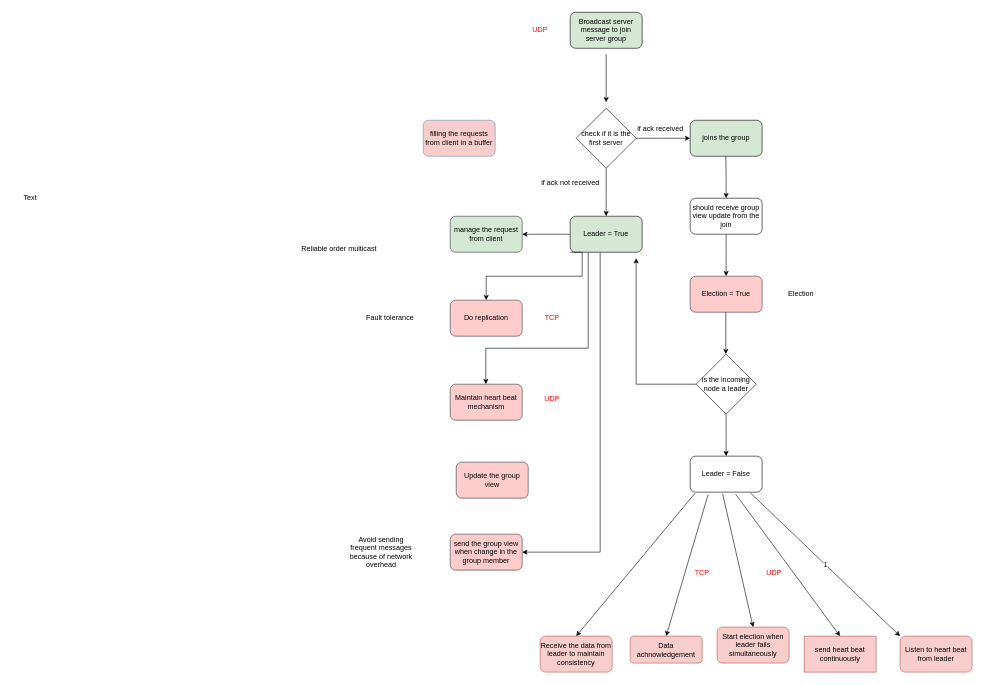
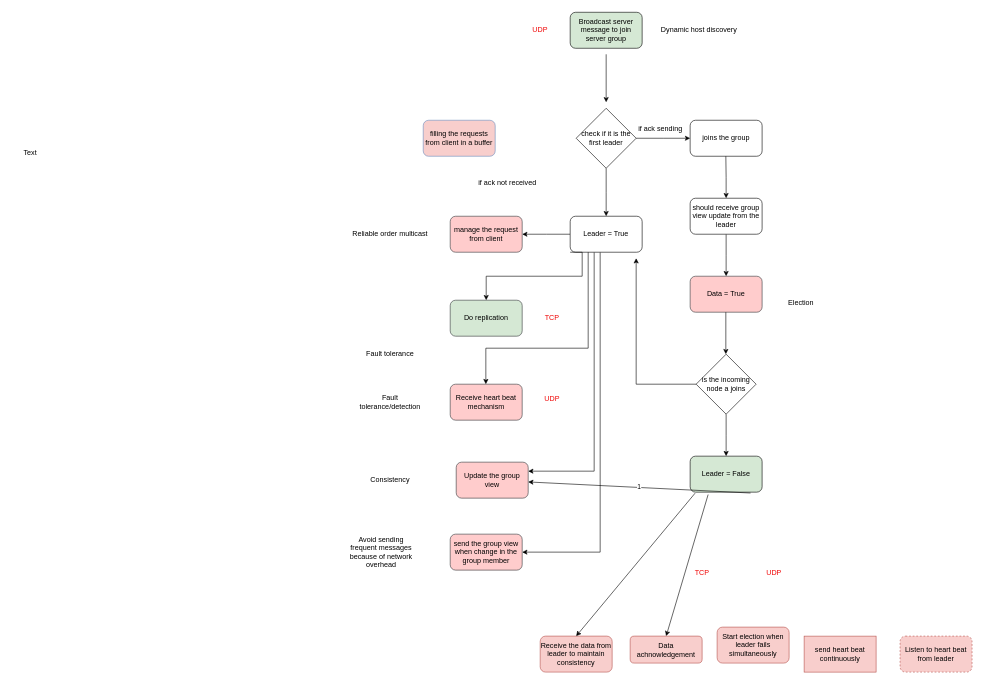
none -> (699, 30)
(661, 129) -> (661, 129)
(606, 138) -> (606, 138)
(726, 138) -> (726, 138)
(570, 183) -> (507, 183)
(30, 198) -> (30, 153)
(726, 216) -> (726, 216)
(486, 234) -> (486, 234)
(606, 234) -> (606, 234)
(339, 249) -> (390, 234)
(726, 294) -> (726, 294)
(801, 294) -> (801, 303)
(390, 318) -> (390, 354)
(486, 318) -> (486, 318)
(726, 384) -> (726, 384)
none -> (390, 402)
(486, 402) -> (486, 402)
none -> (533, 471)
(726, 474) -> (726, 474)
none -> (390, 480)
(738, 559) -> none
(787, 564) -> none
(830, 569) -> (692, 490)
(936, 654) -> (936, 654)
